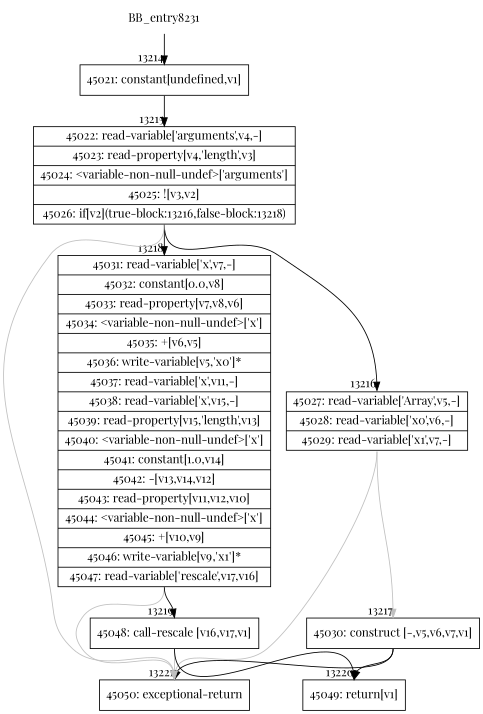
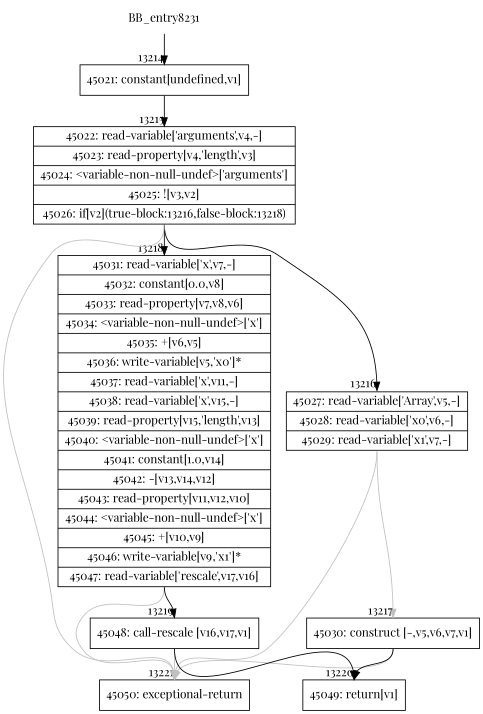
(288, 665) -> (288, 665)
